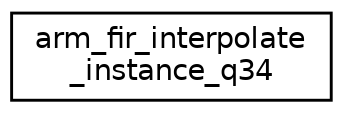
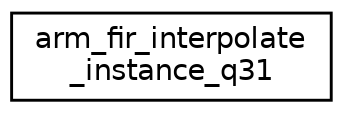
(171, 57) -> (171, 57)
